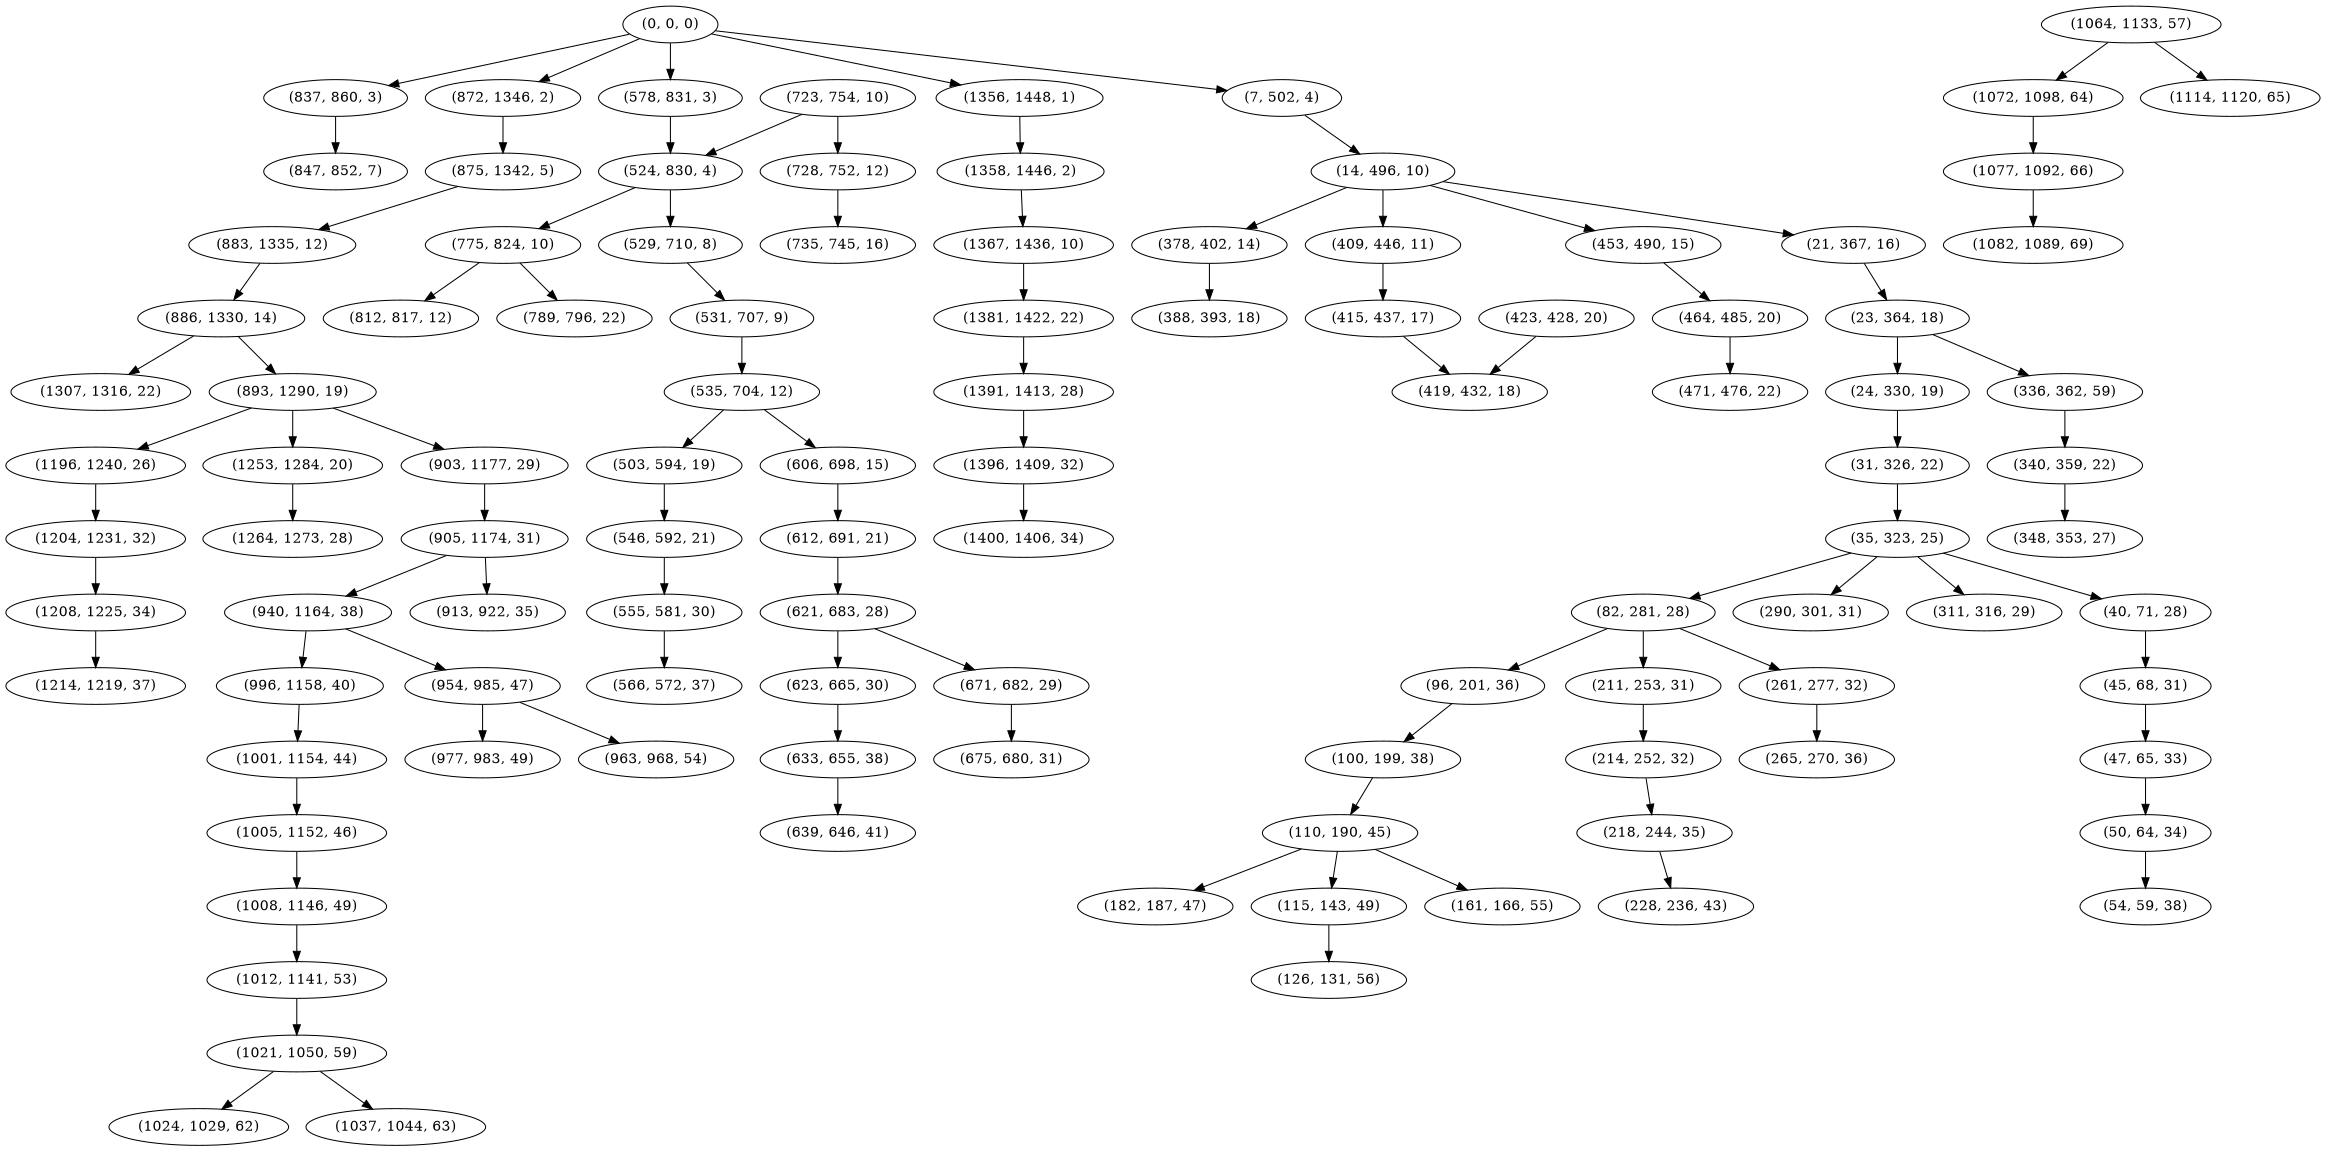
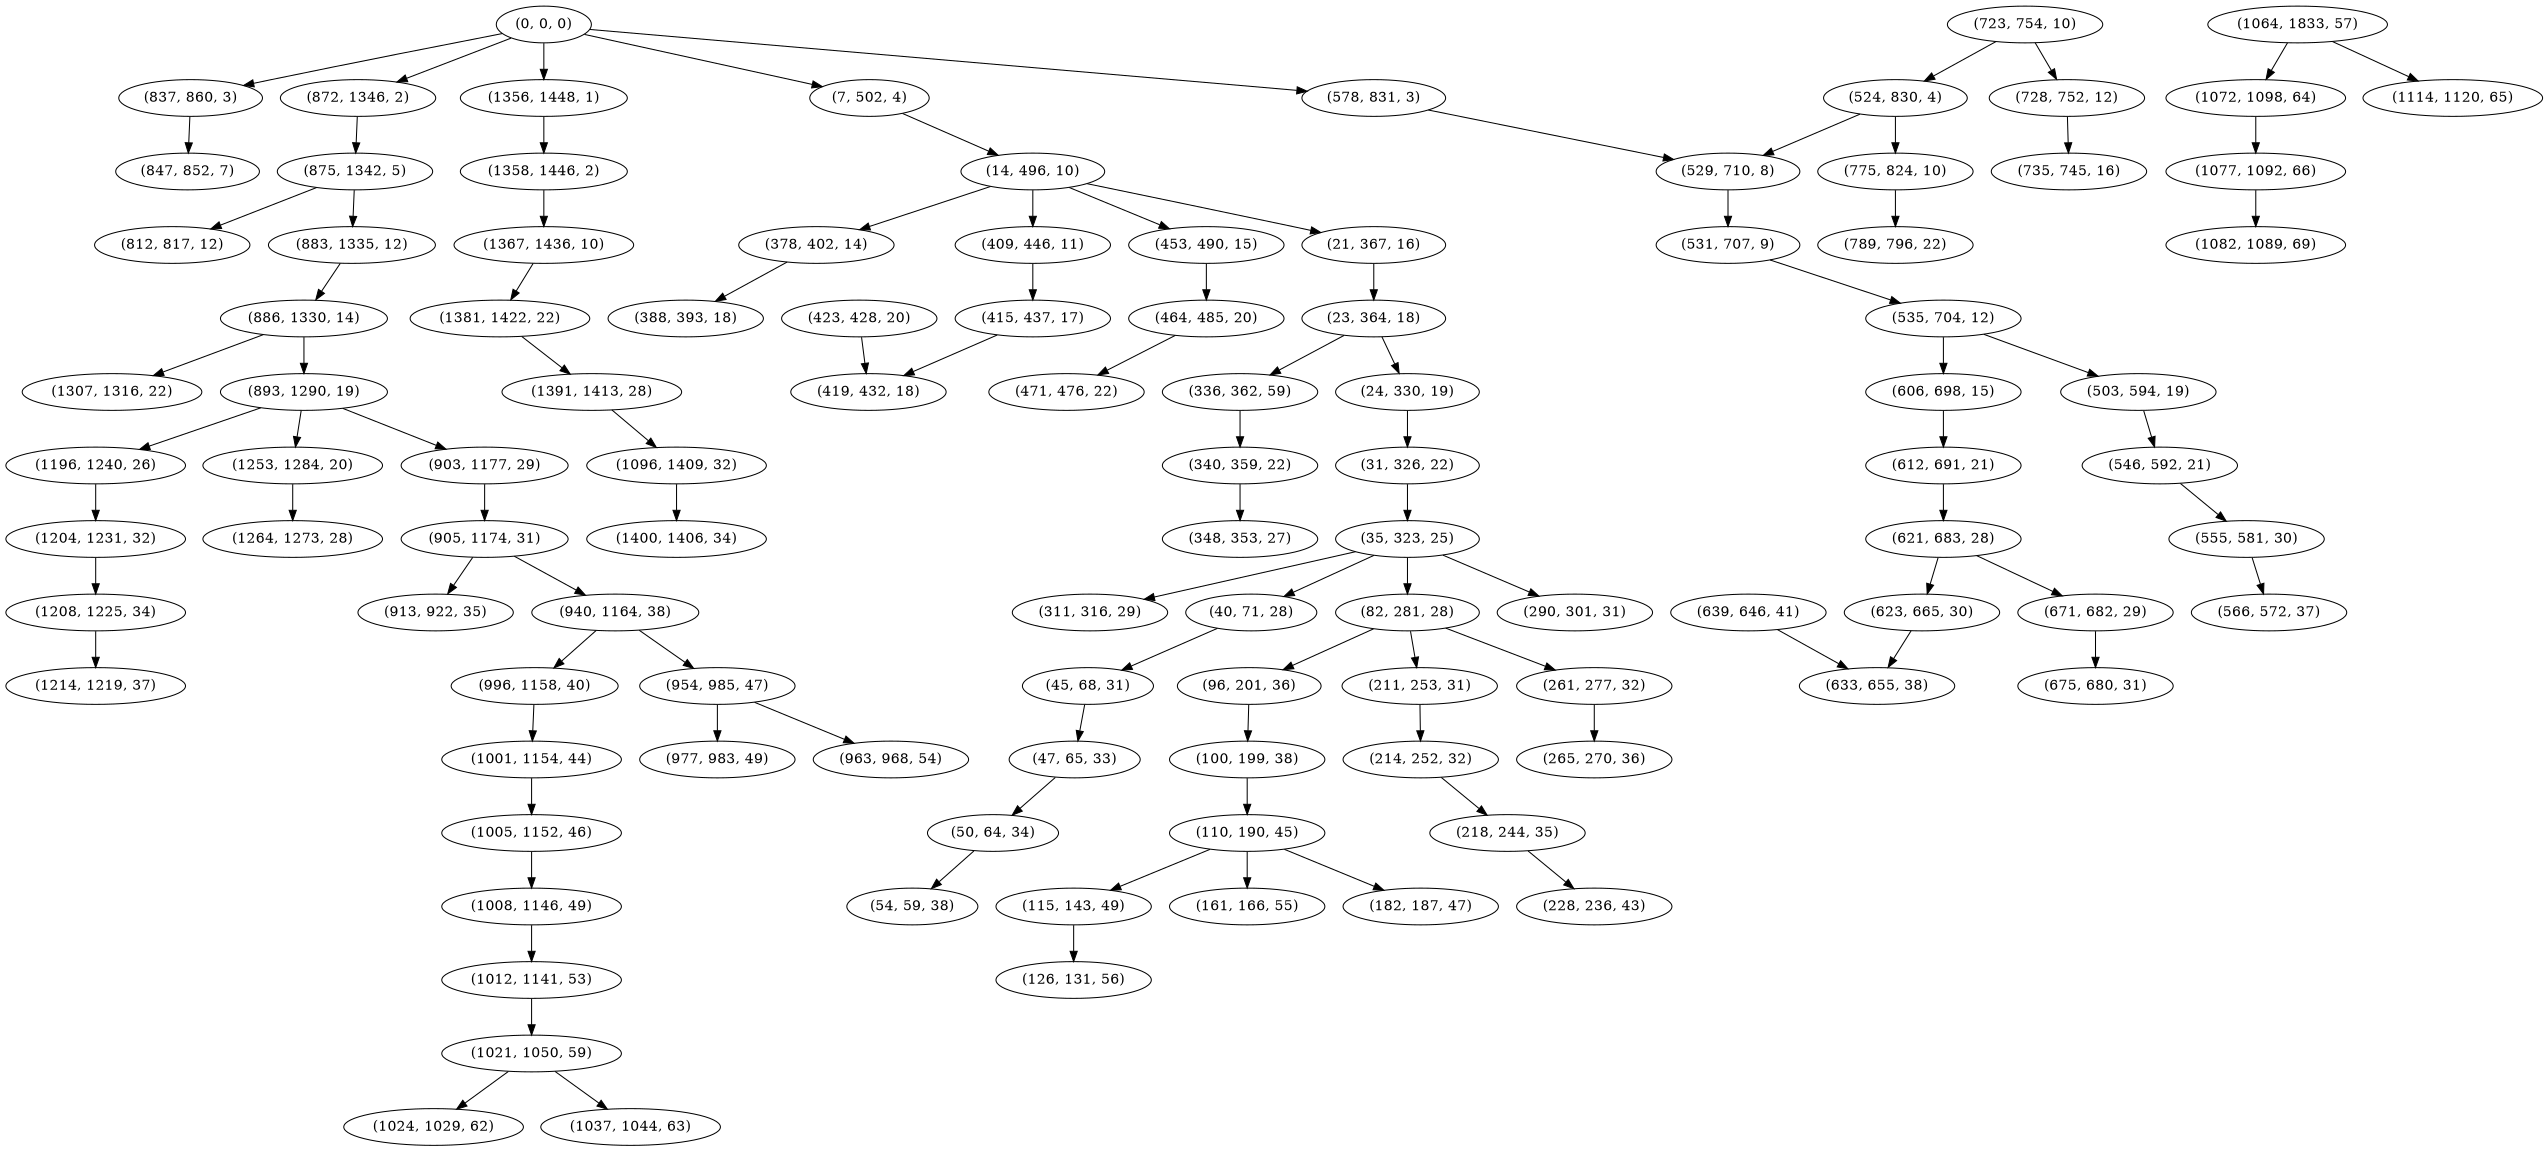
(2131, 24) -> (2298, 24)
(670, 130) -> (1546, 134)
(456, 279) -> (269, 206)
(1024, 465) -> (677, 465)
(838, 791) -> (1808, 647)
